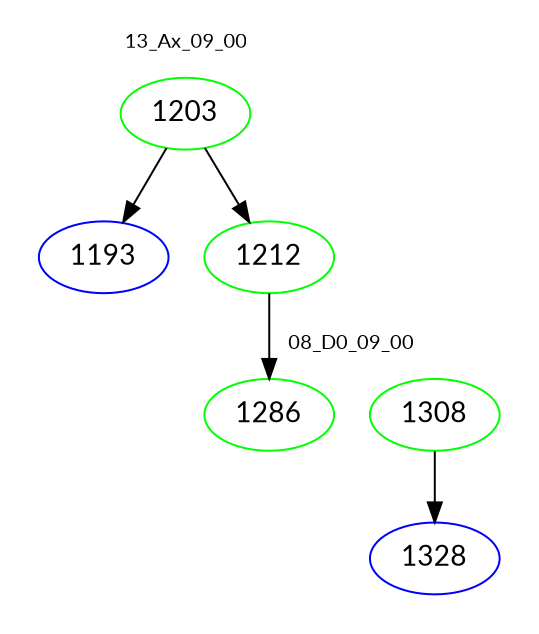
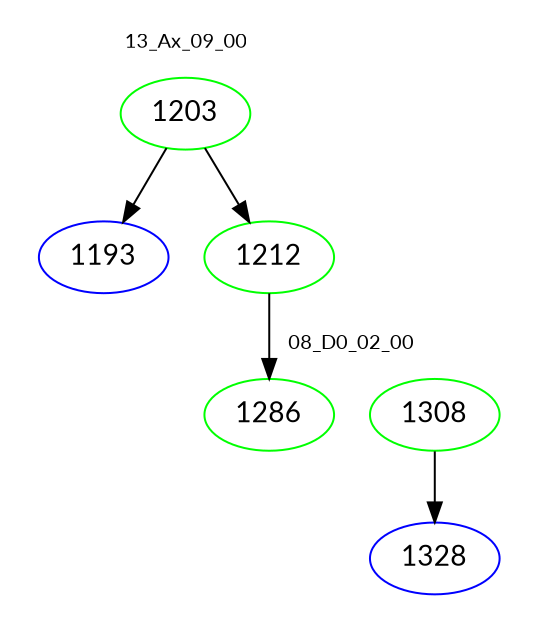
(352, 344) -> (352, 344)
